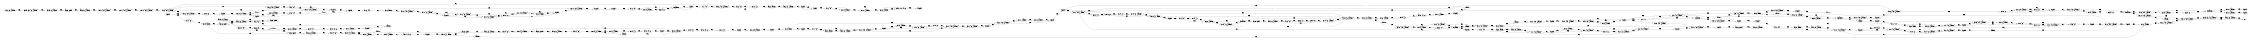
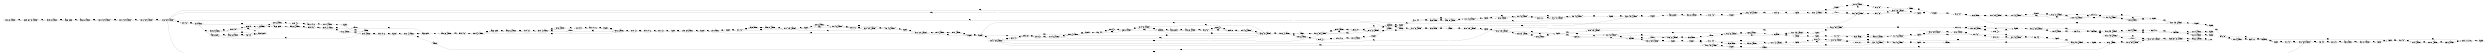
none -> (1711, 15)
none -> (1363, 30)
